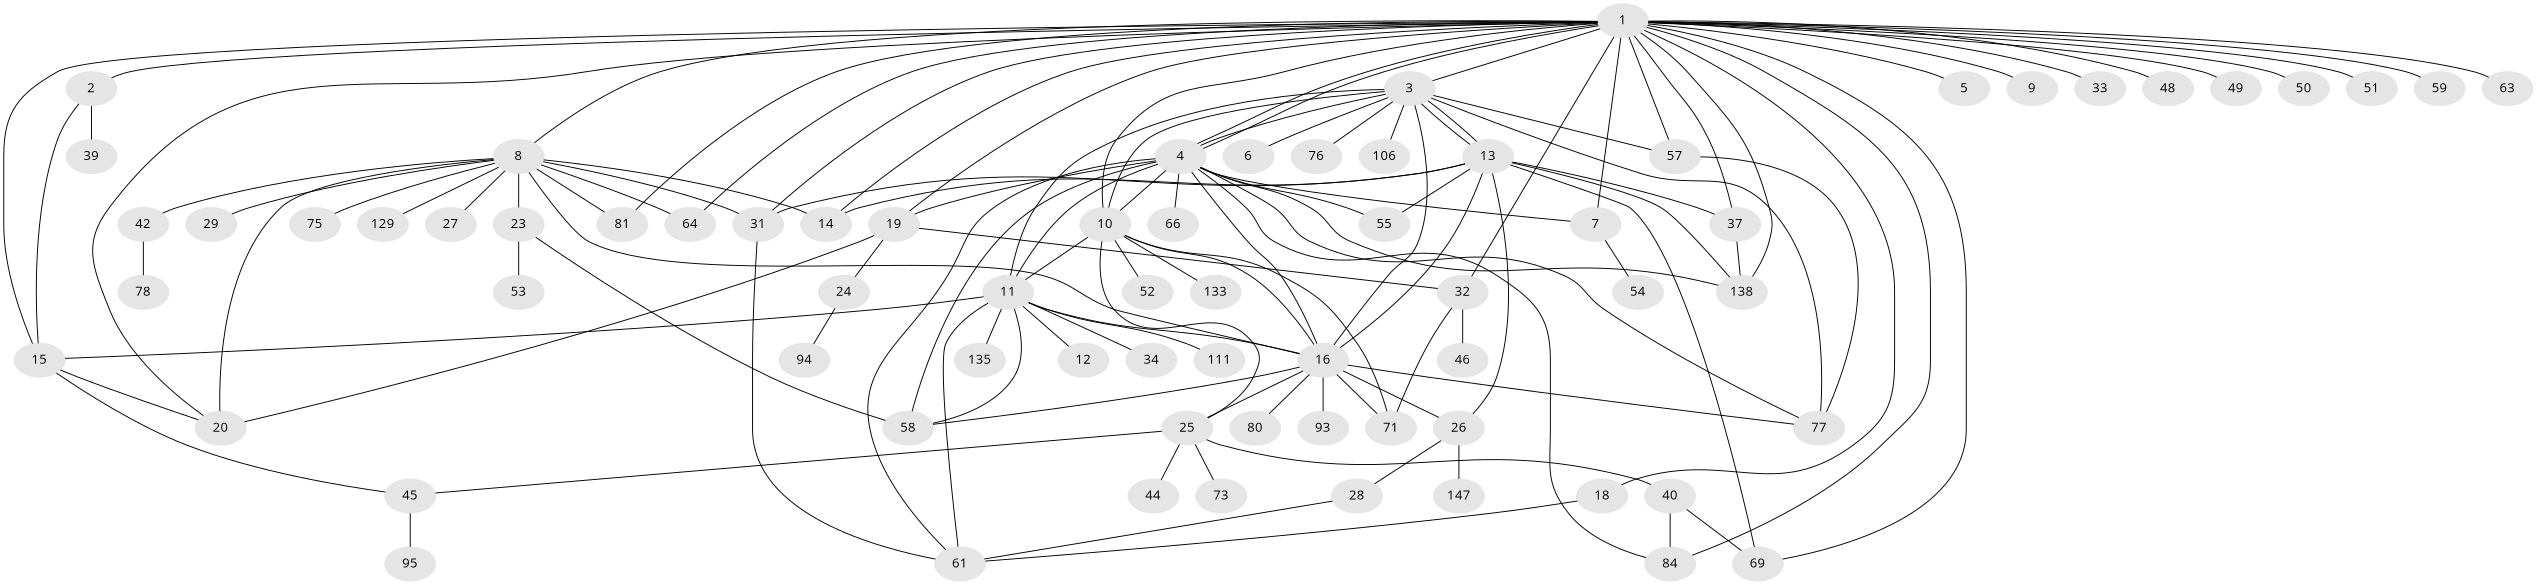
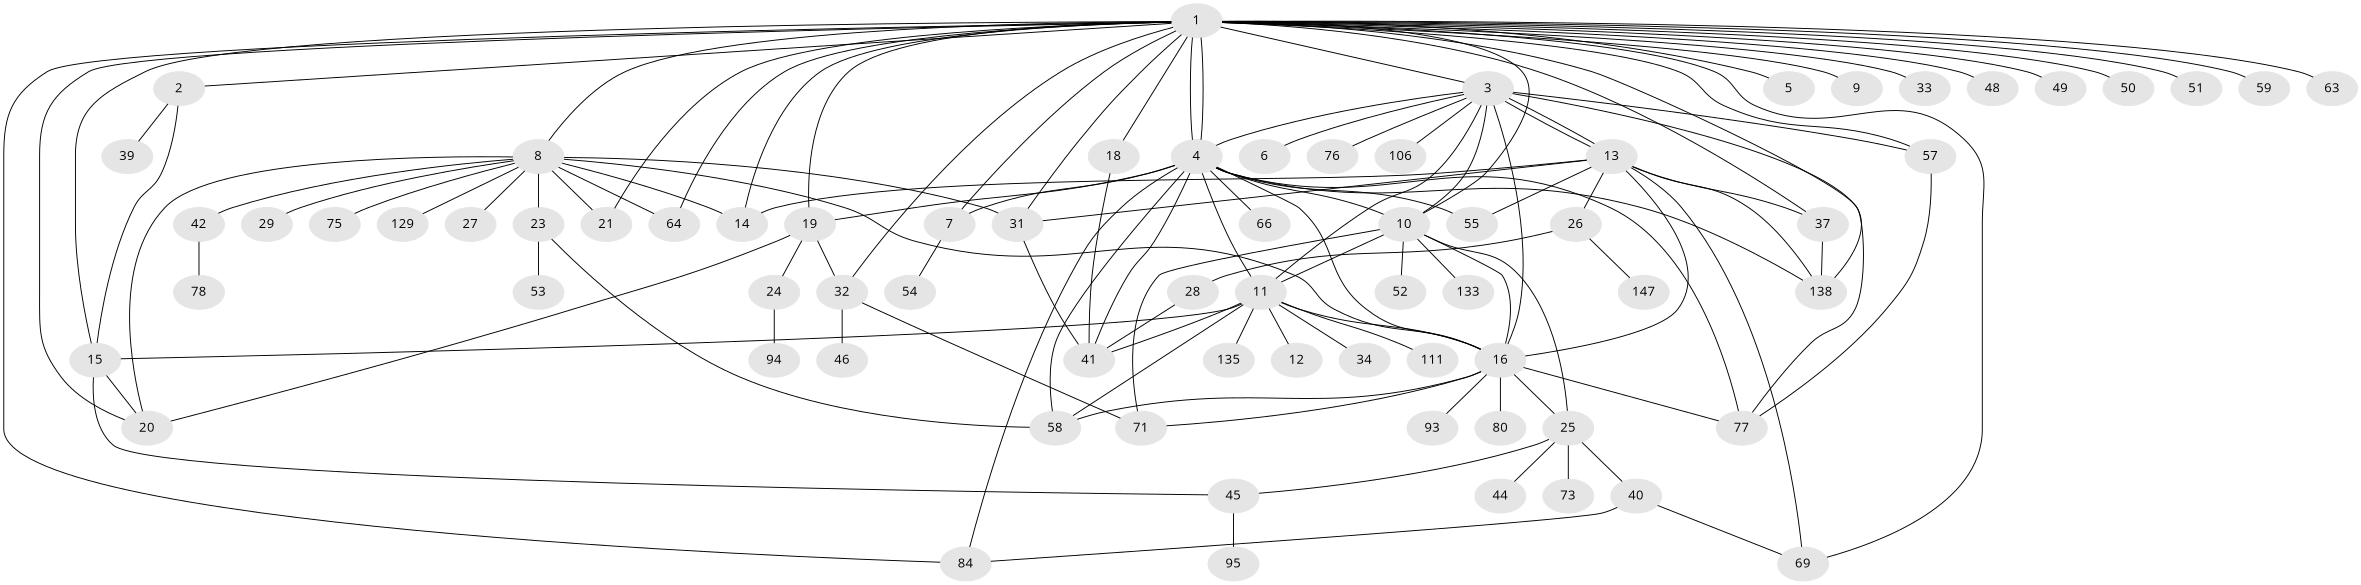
(622, 224) -> (606, 224)
(1391, 394) -> none
(960, 564) -> (1089, 360)
